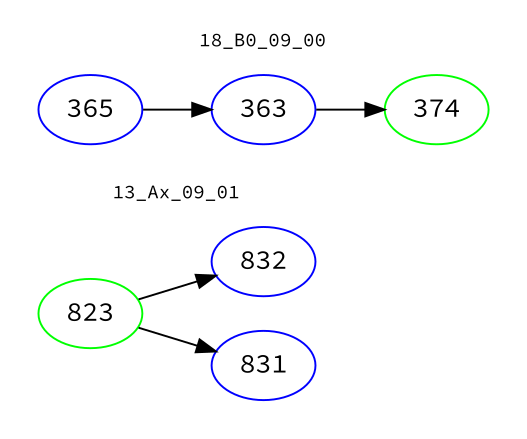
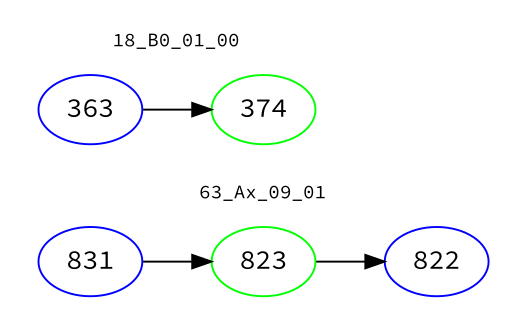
(264, 41) -> (177, 41)
(90, 110) -> none
(177, 193) -> (264, 193)
(264, 262) -> (437, 262)
(168, 337) -> (168, 262)
